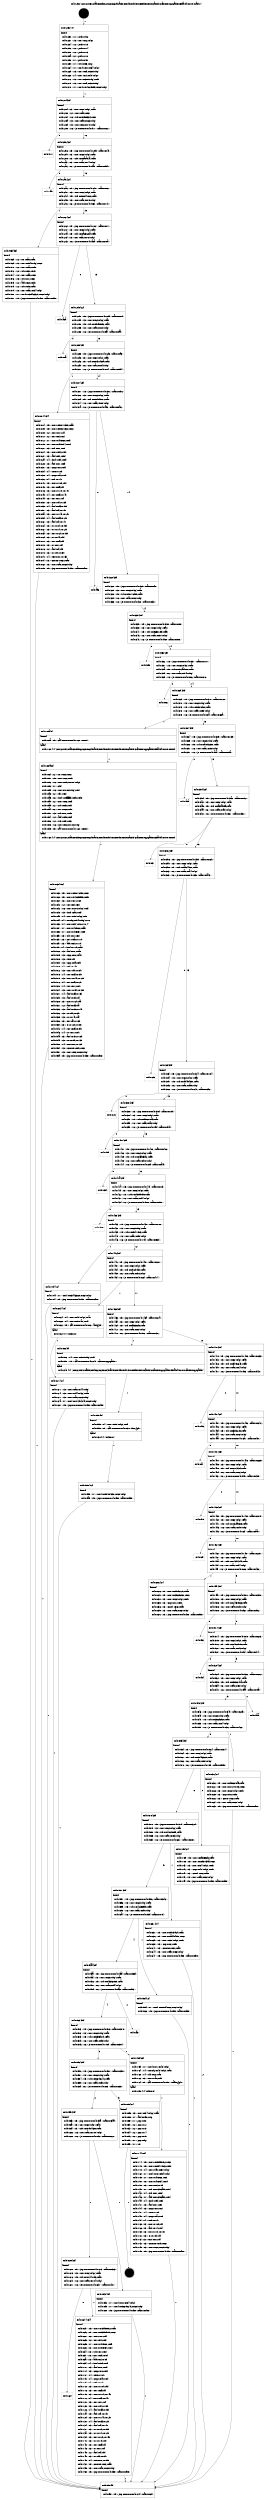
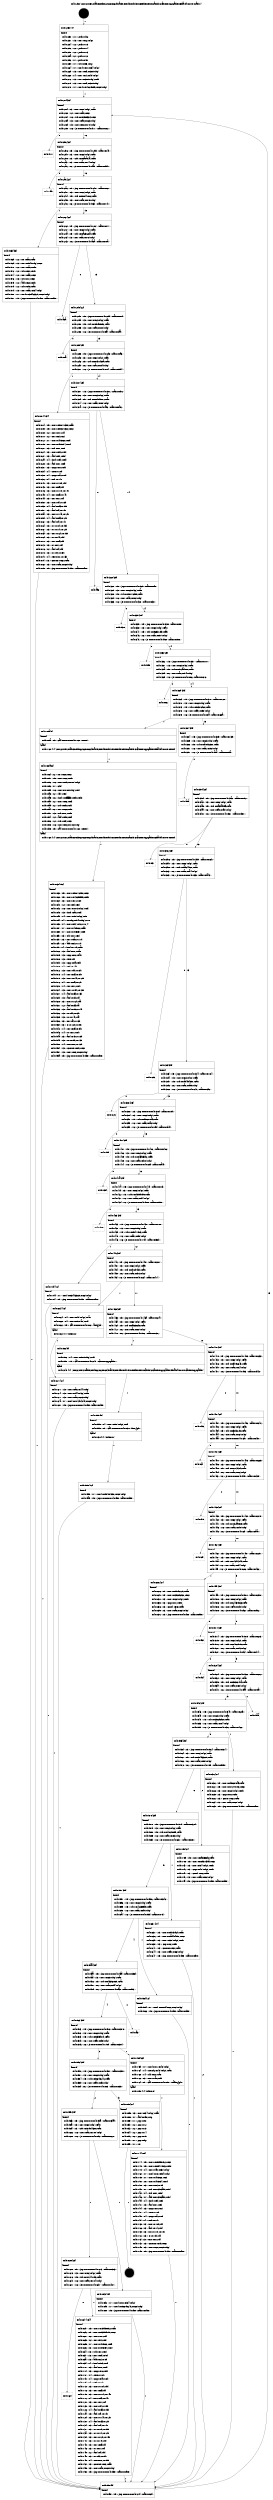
none -> (120, 628)
(214, 770) -> none
none -> (267, 1278)
